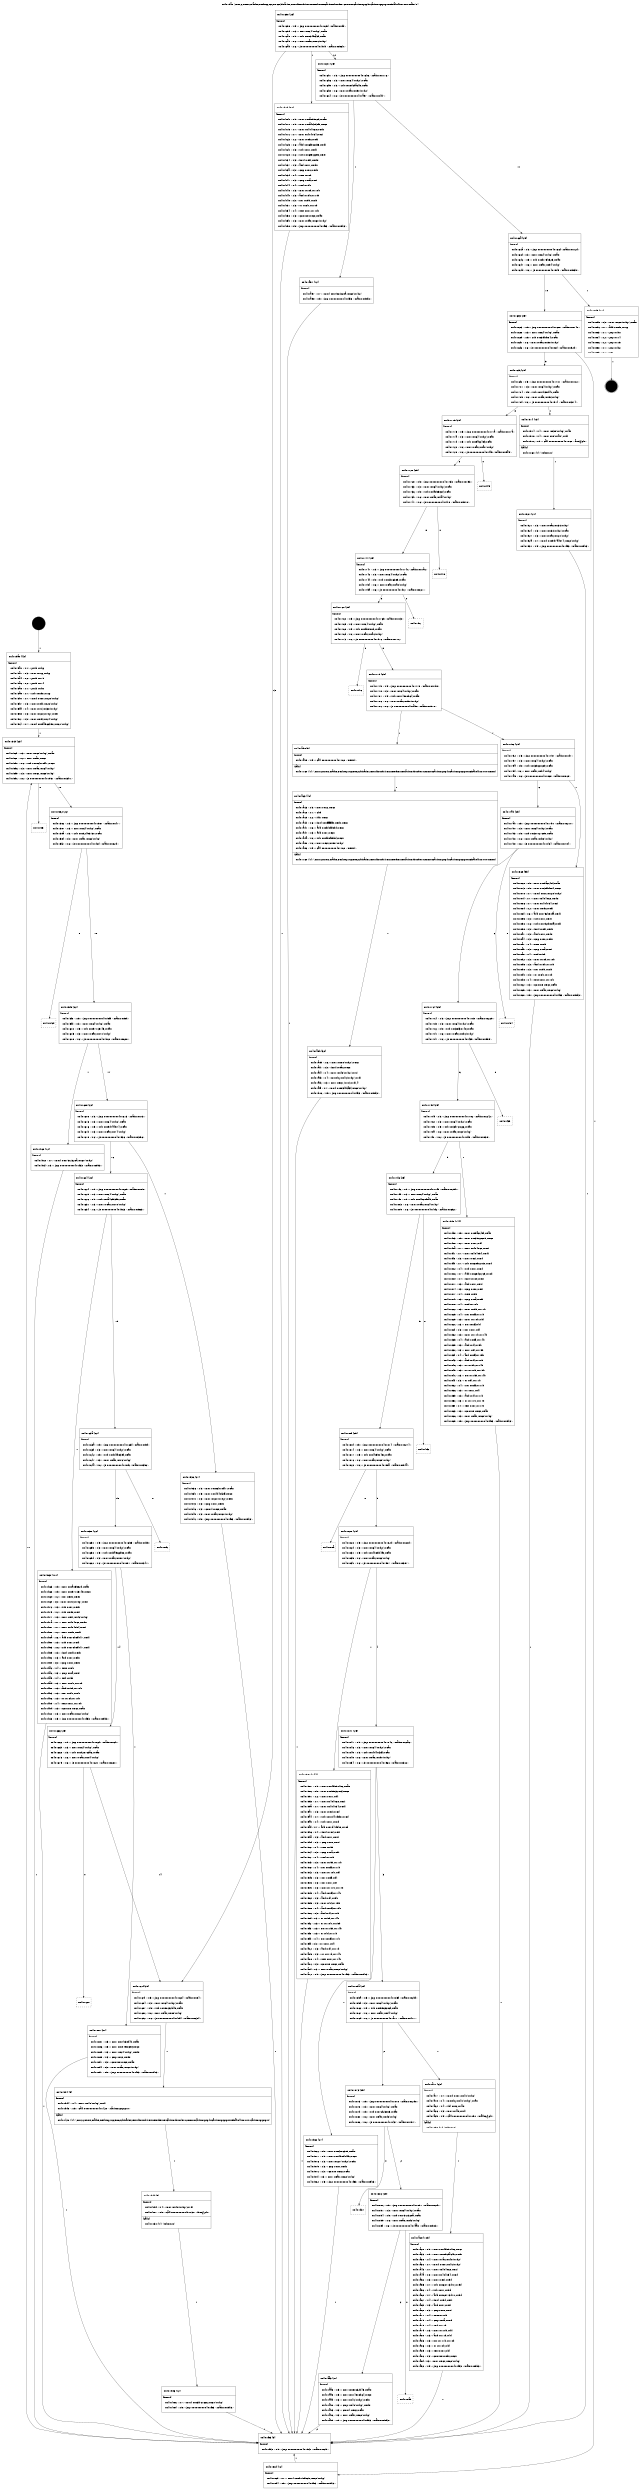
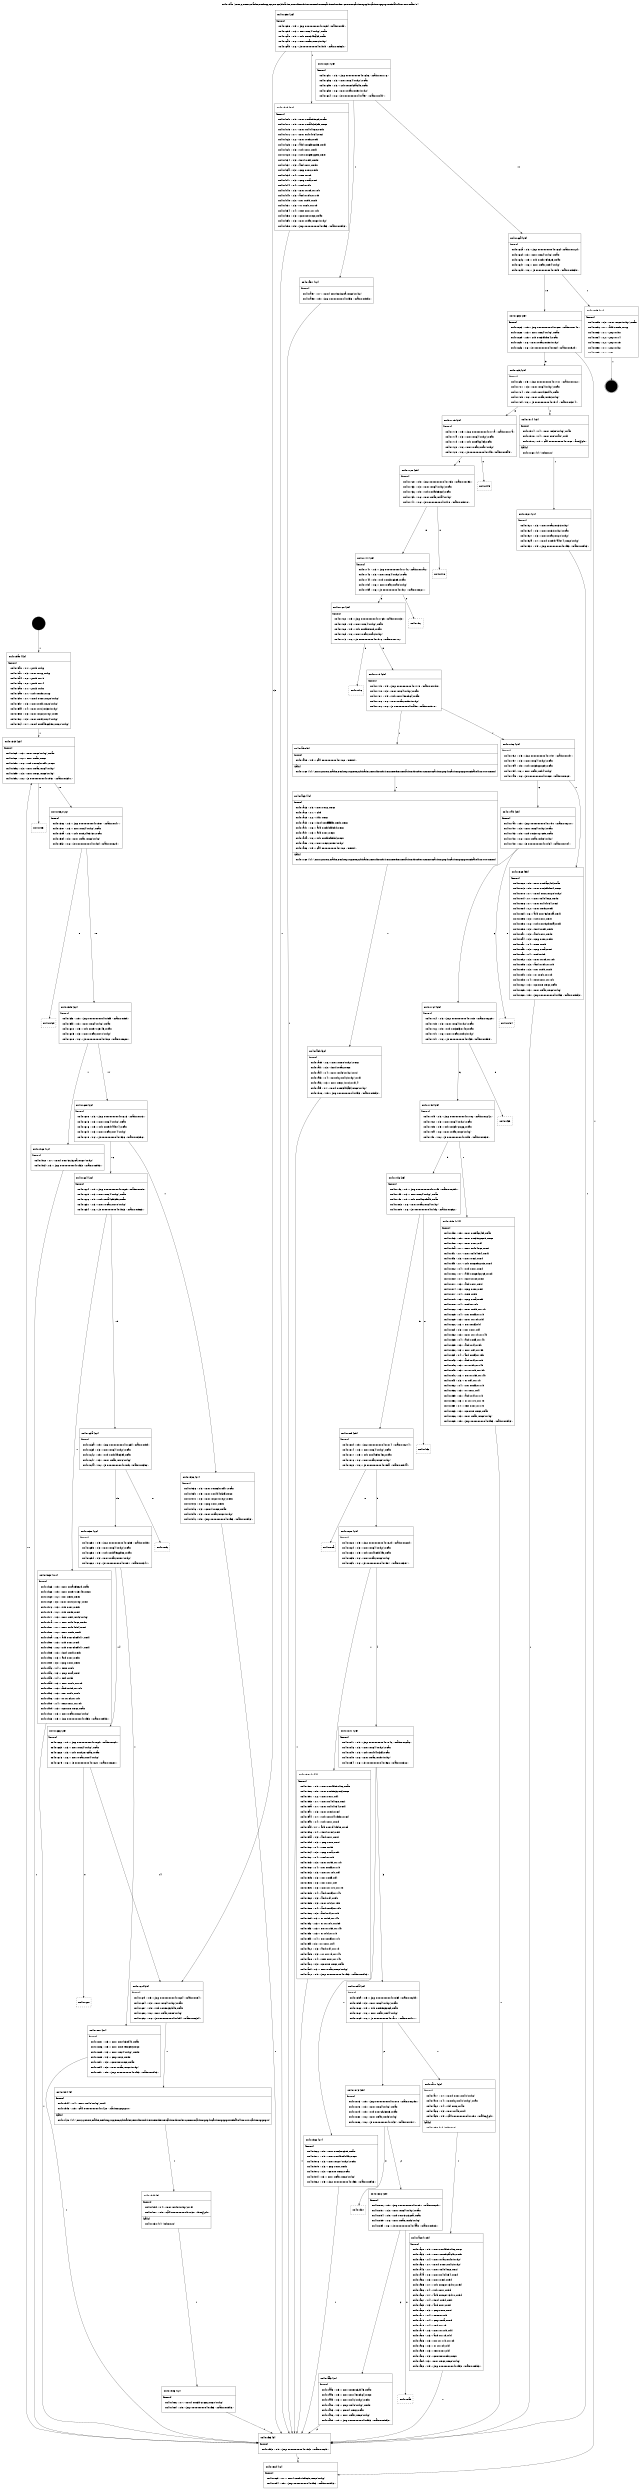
(332, 55) -> none
(295, 2459) -> (297, 2457)
